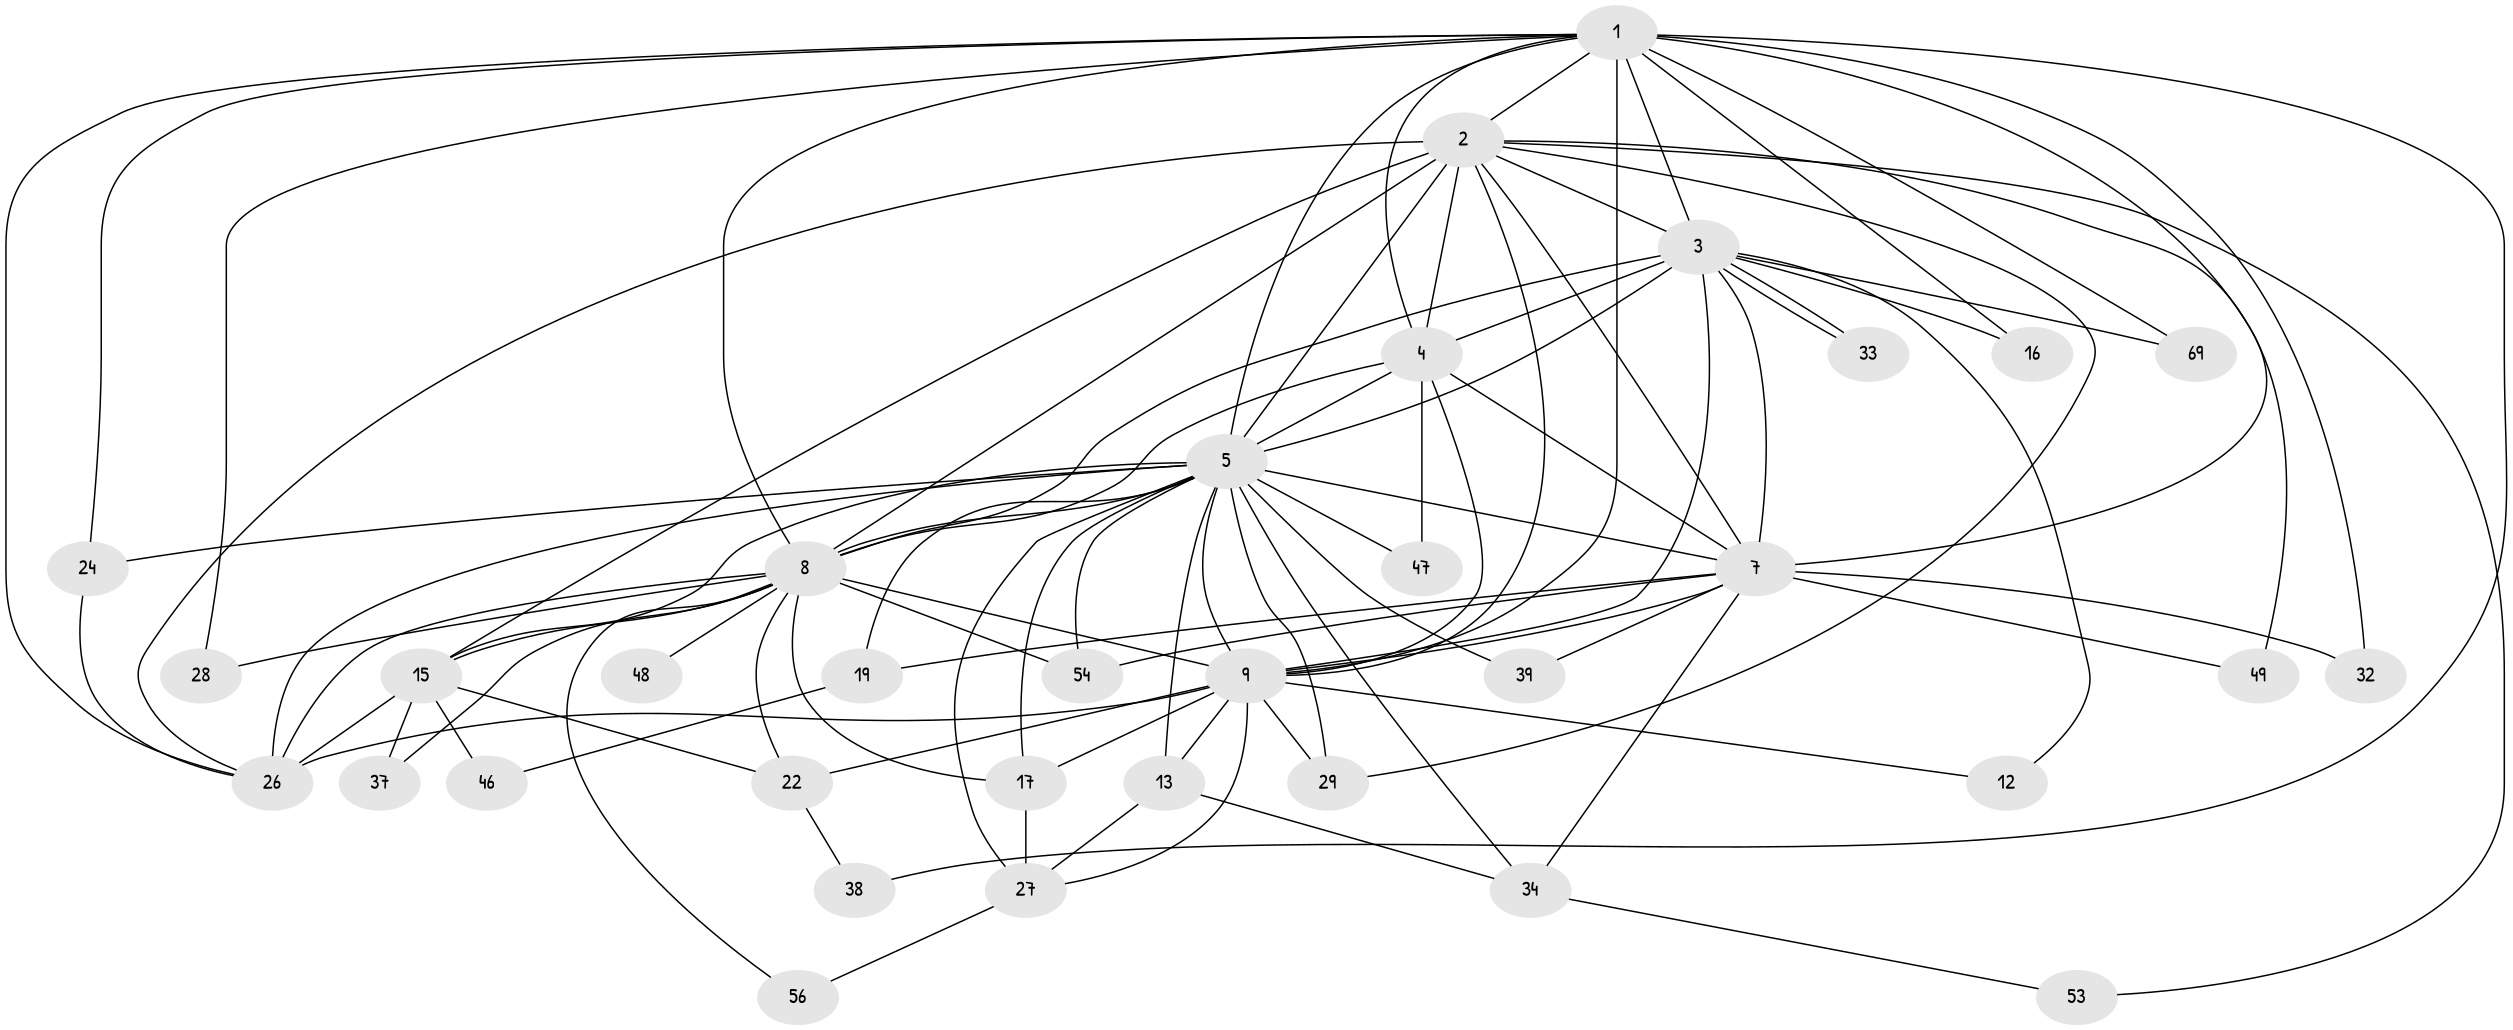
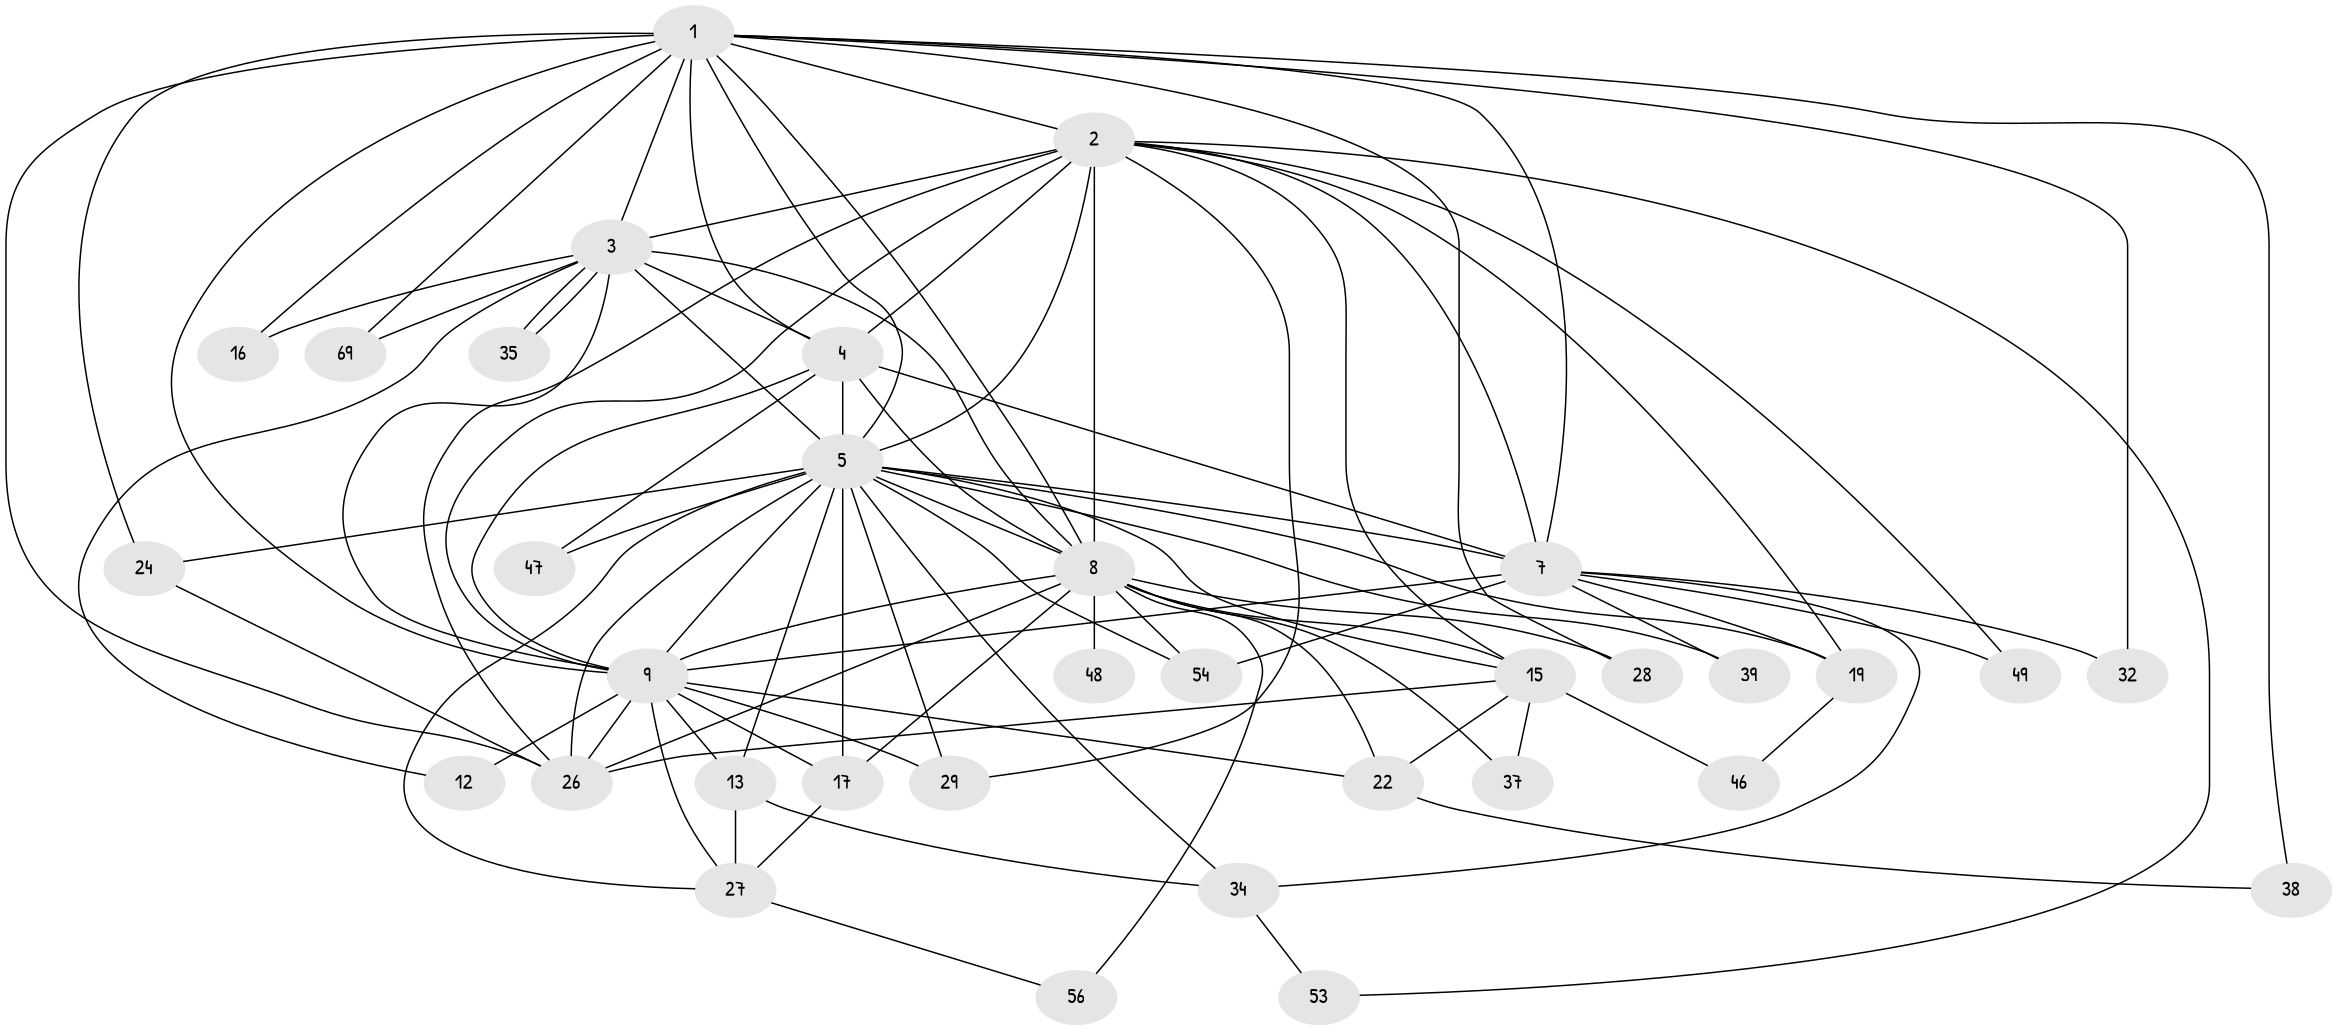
none -> (1543, 314)
(1869, 354) -> (509, 354)
(1764, 402) -> none
